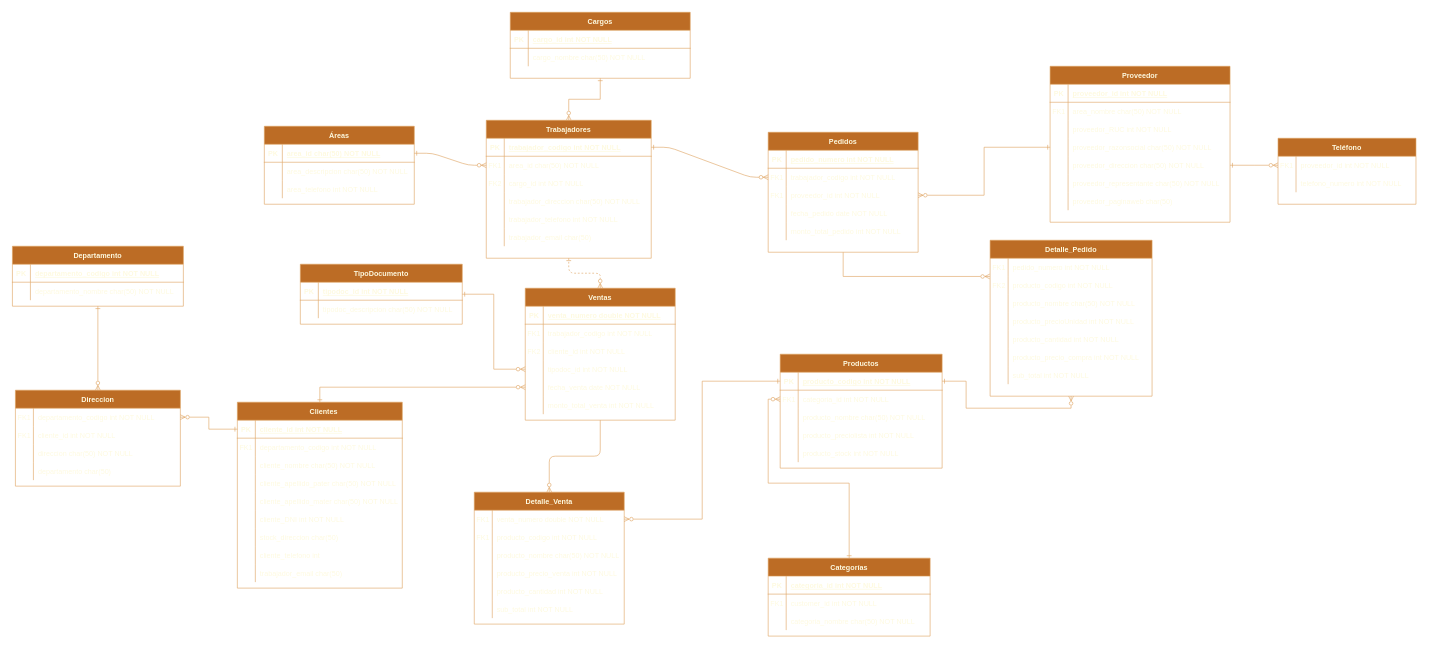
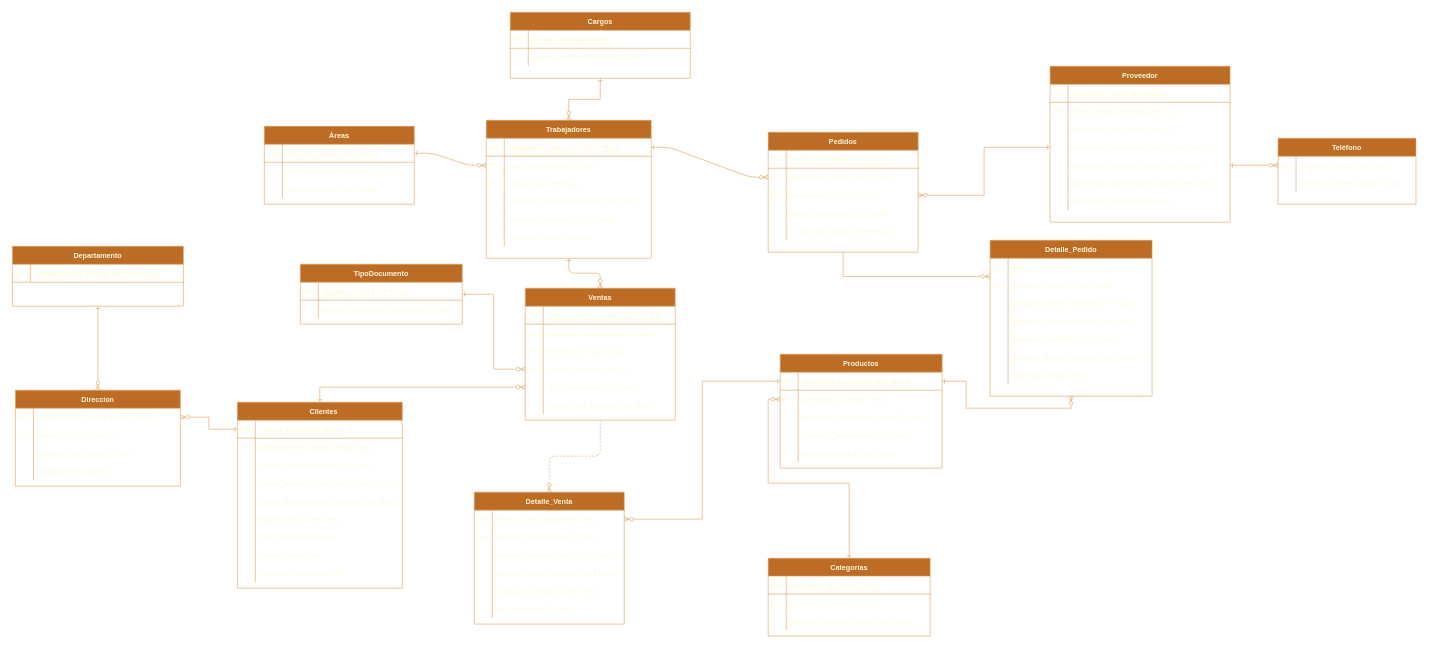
(582, 273) -> (582, 273)
(107, 291) -> none
none -> (534, 369)
(579, 456) -> (579, 456)
